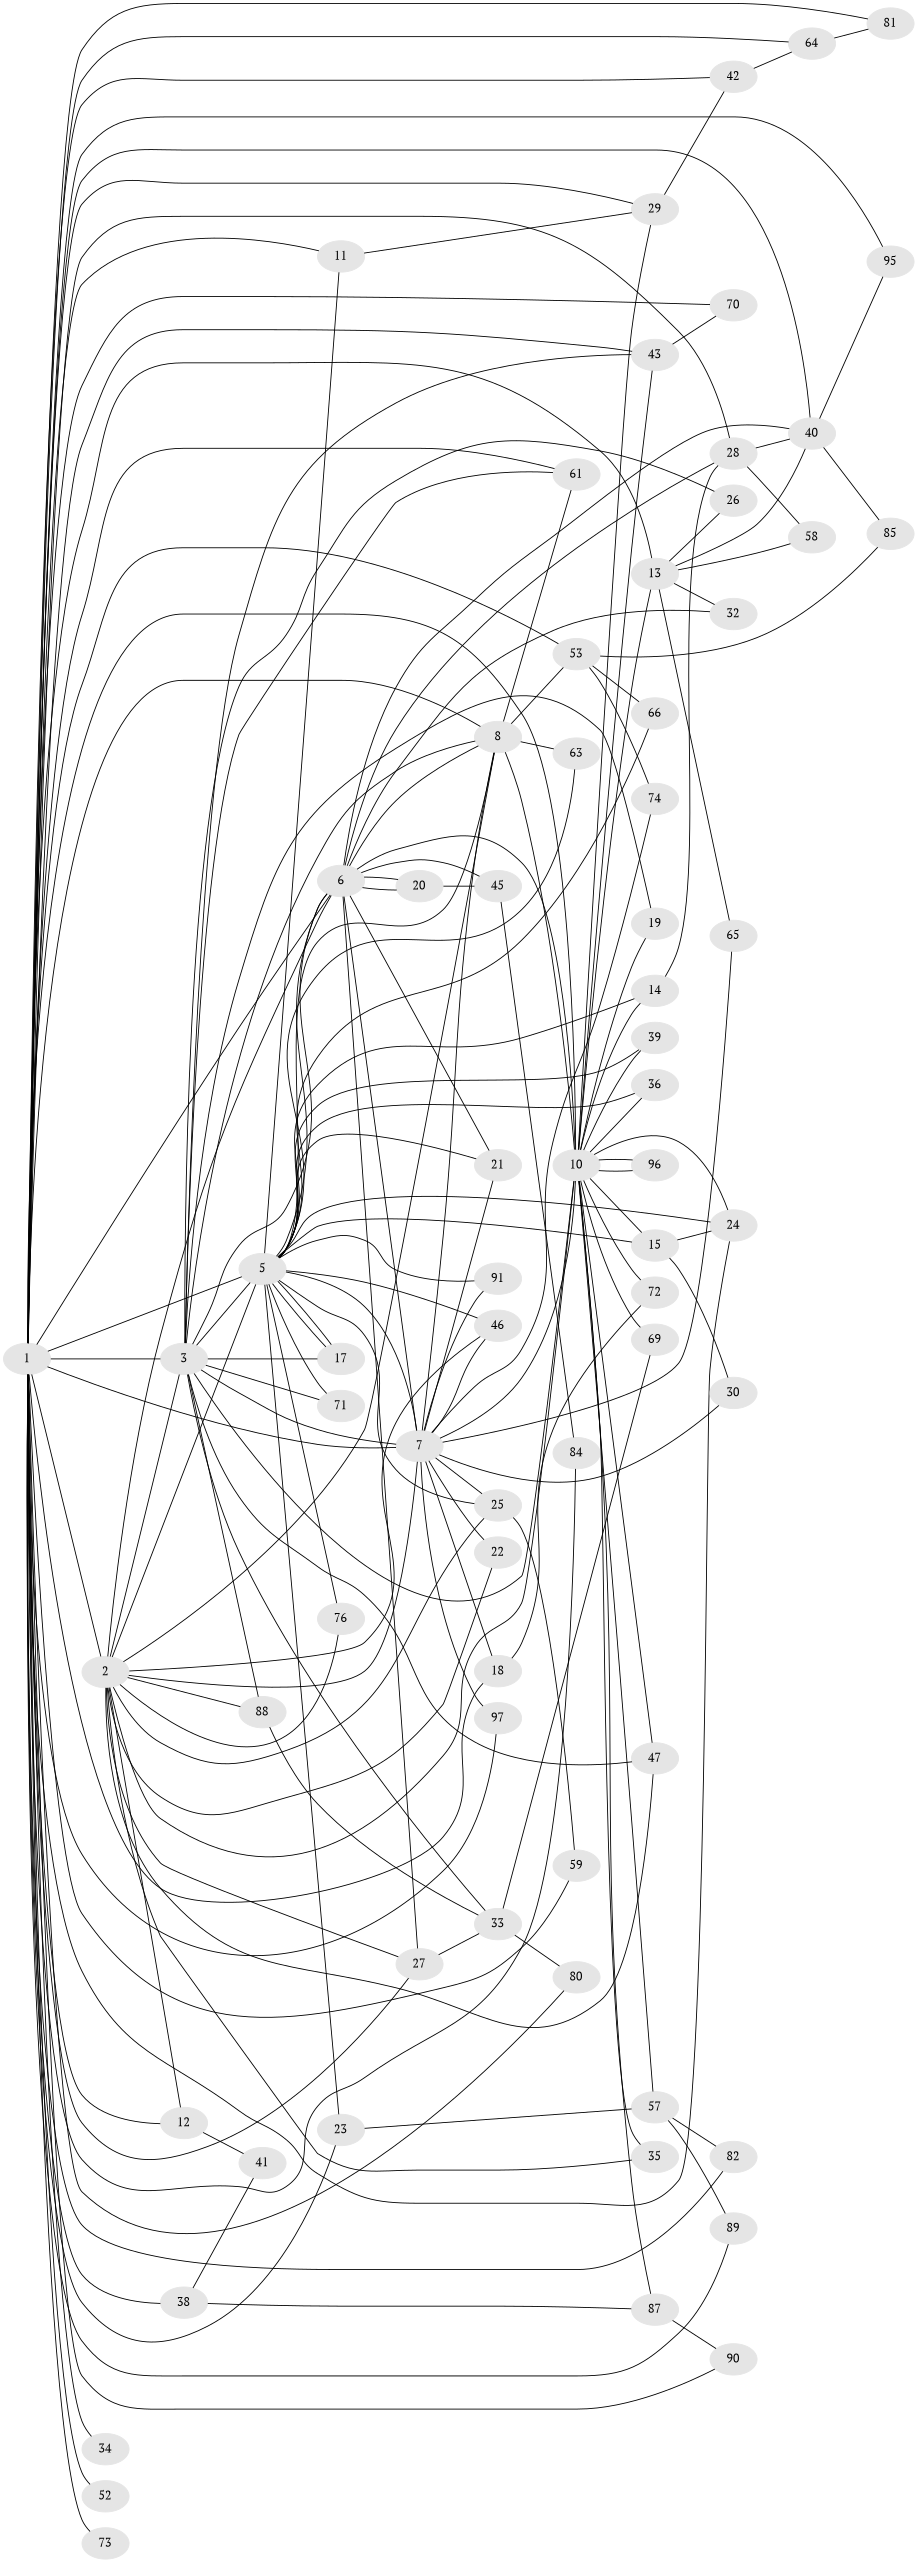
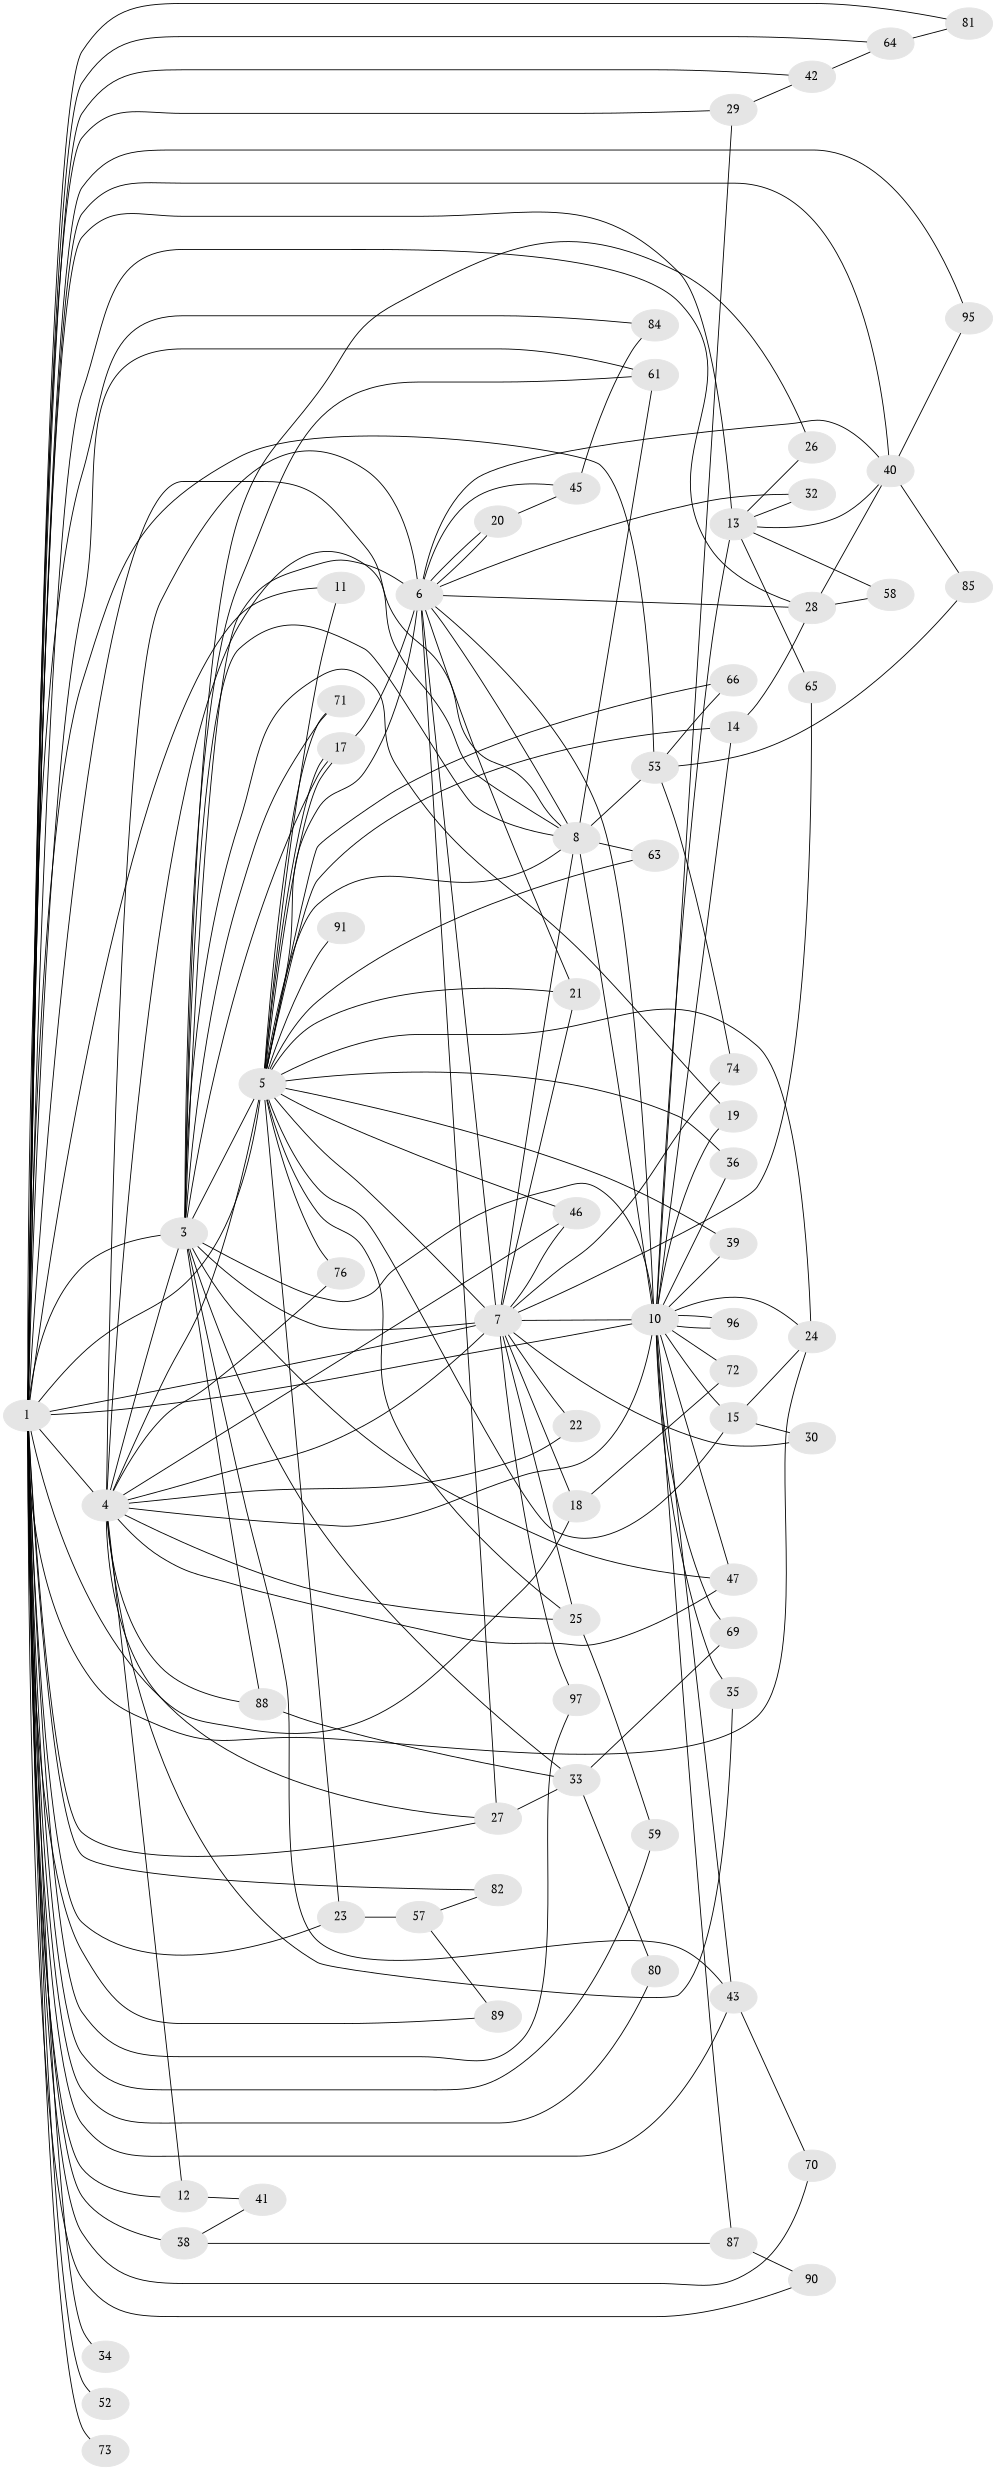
(498, 233) -> none
(180, 1118) -> (392, 673)
(456, 1337) -> none
(617, 1636) -> none
(106, 1672) -> (106, 1505)
